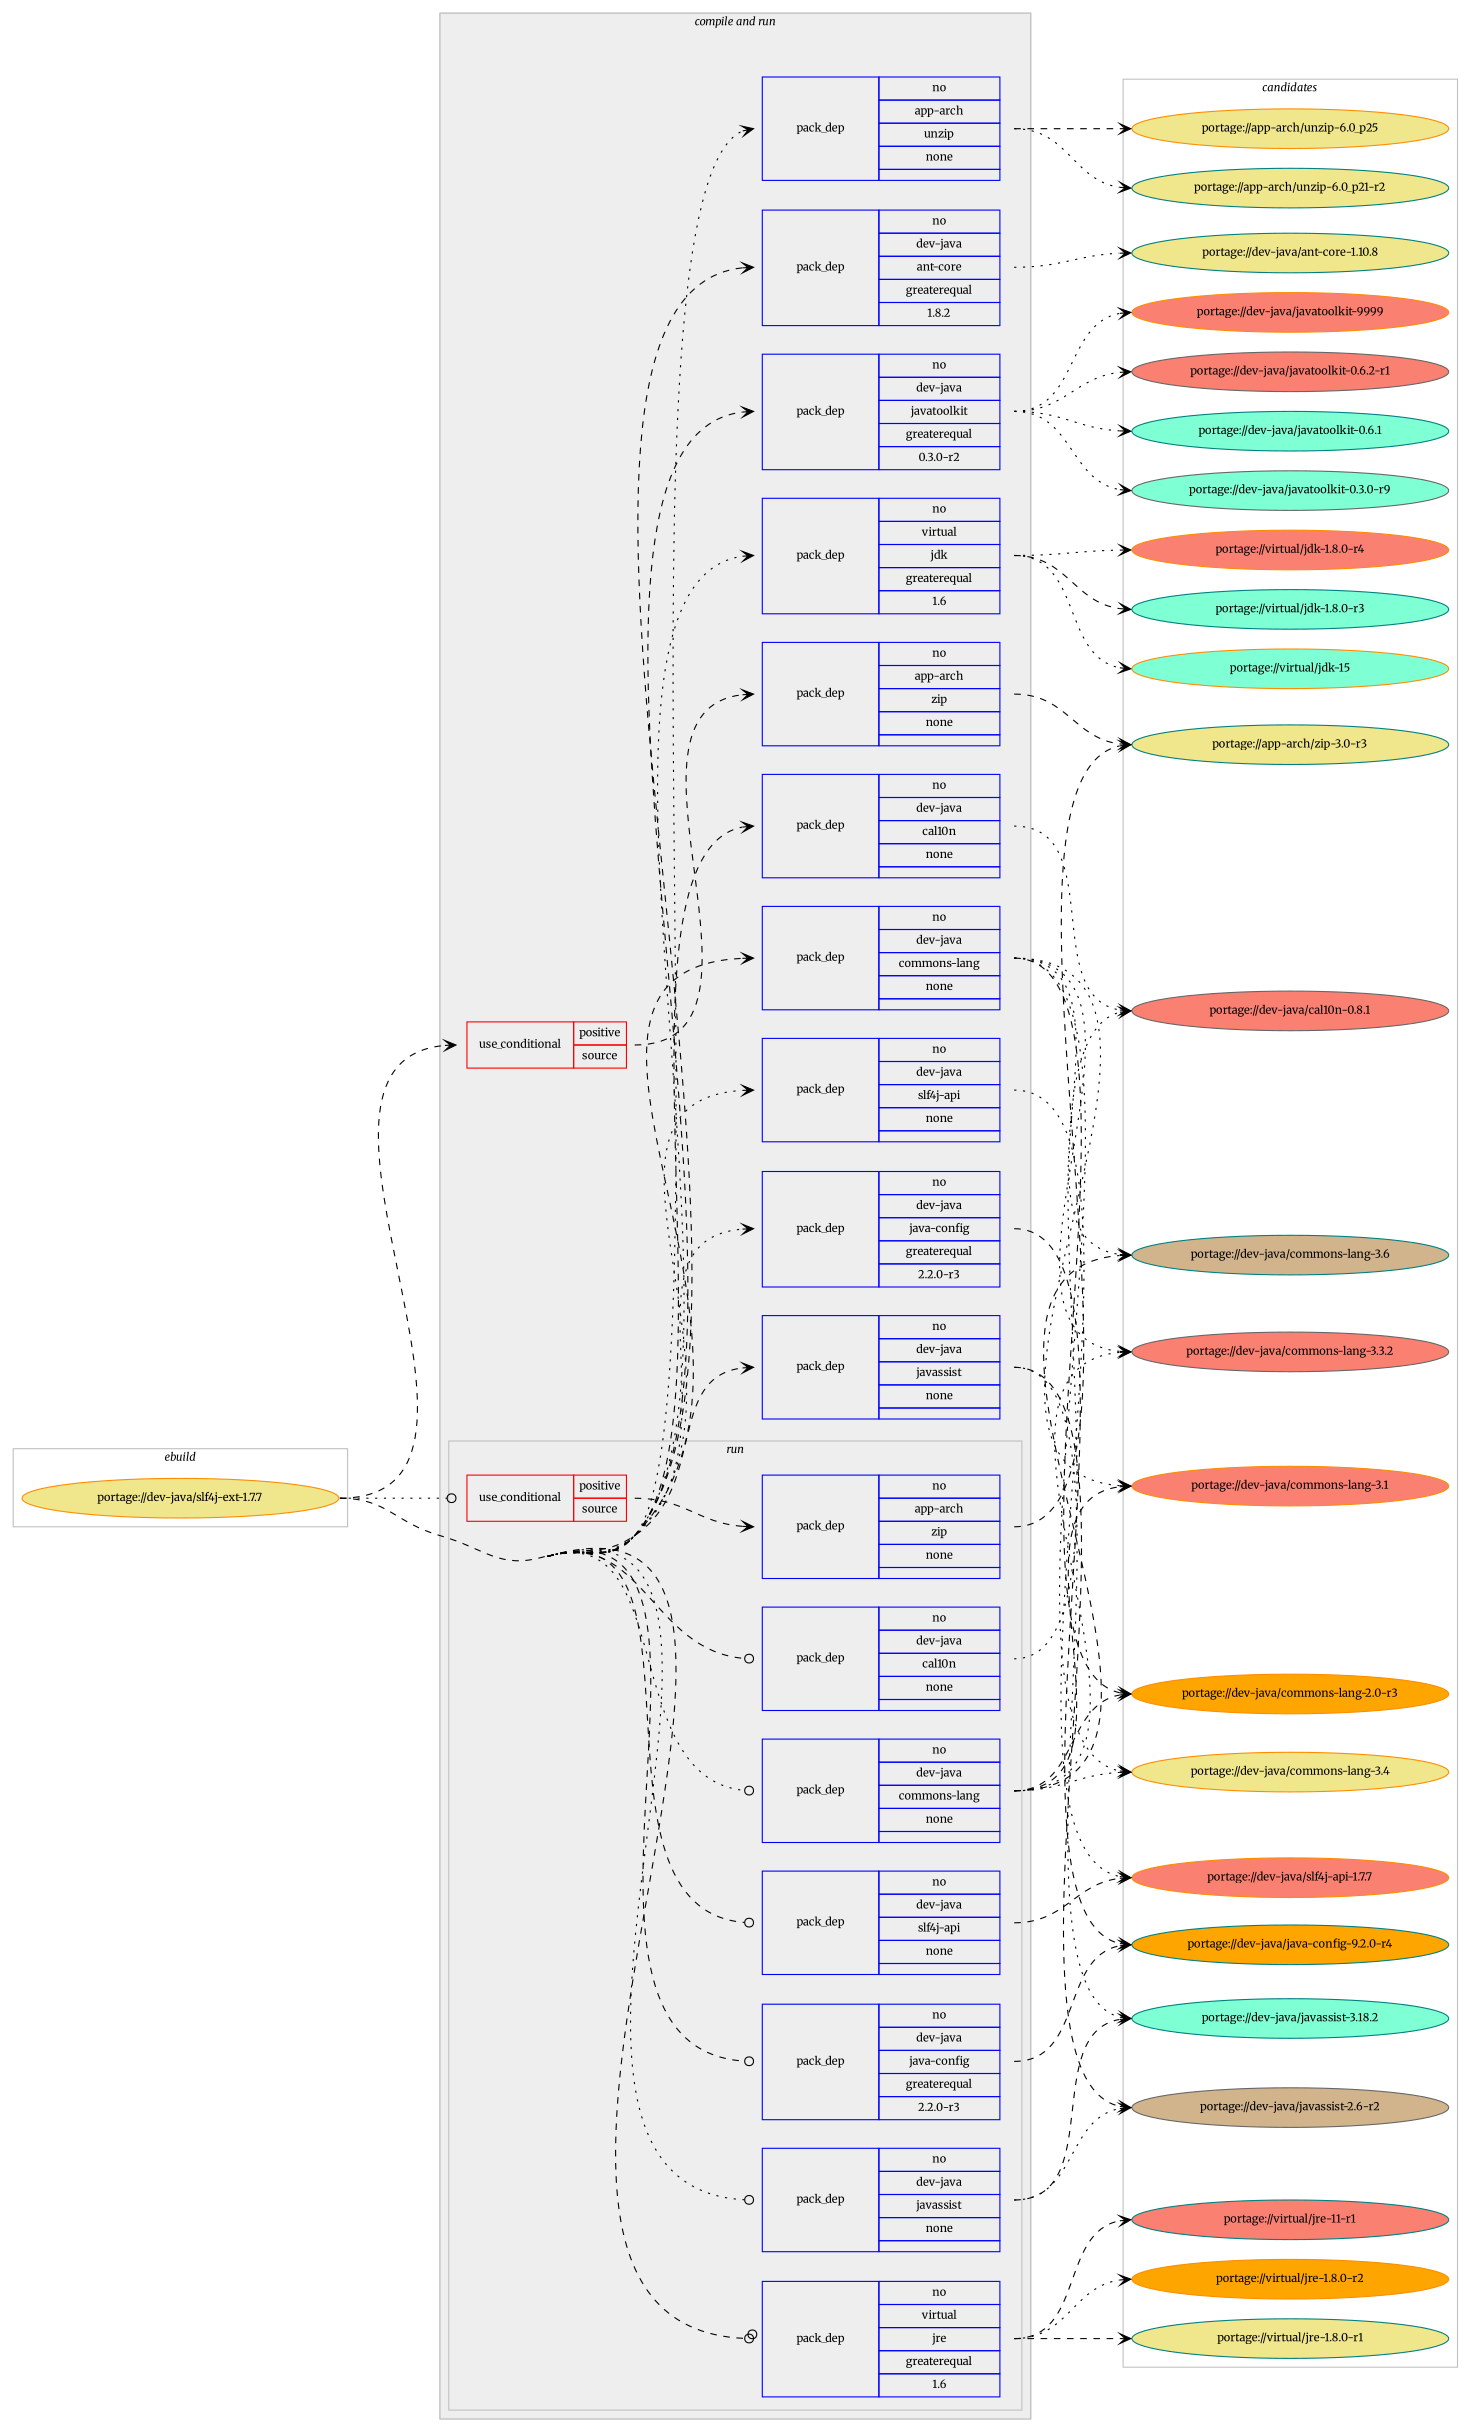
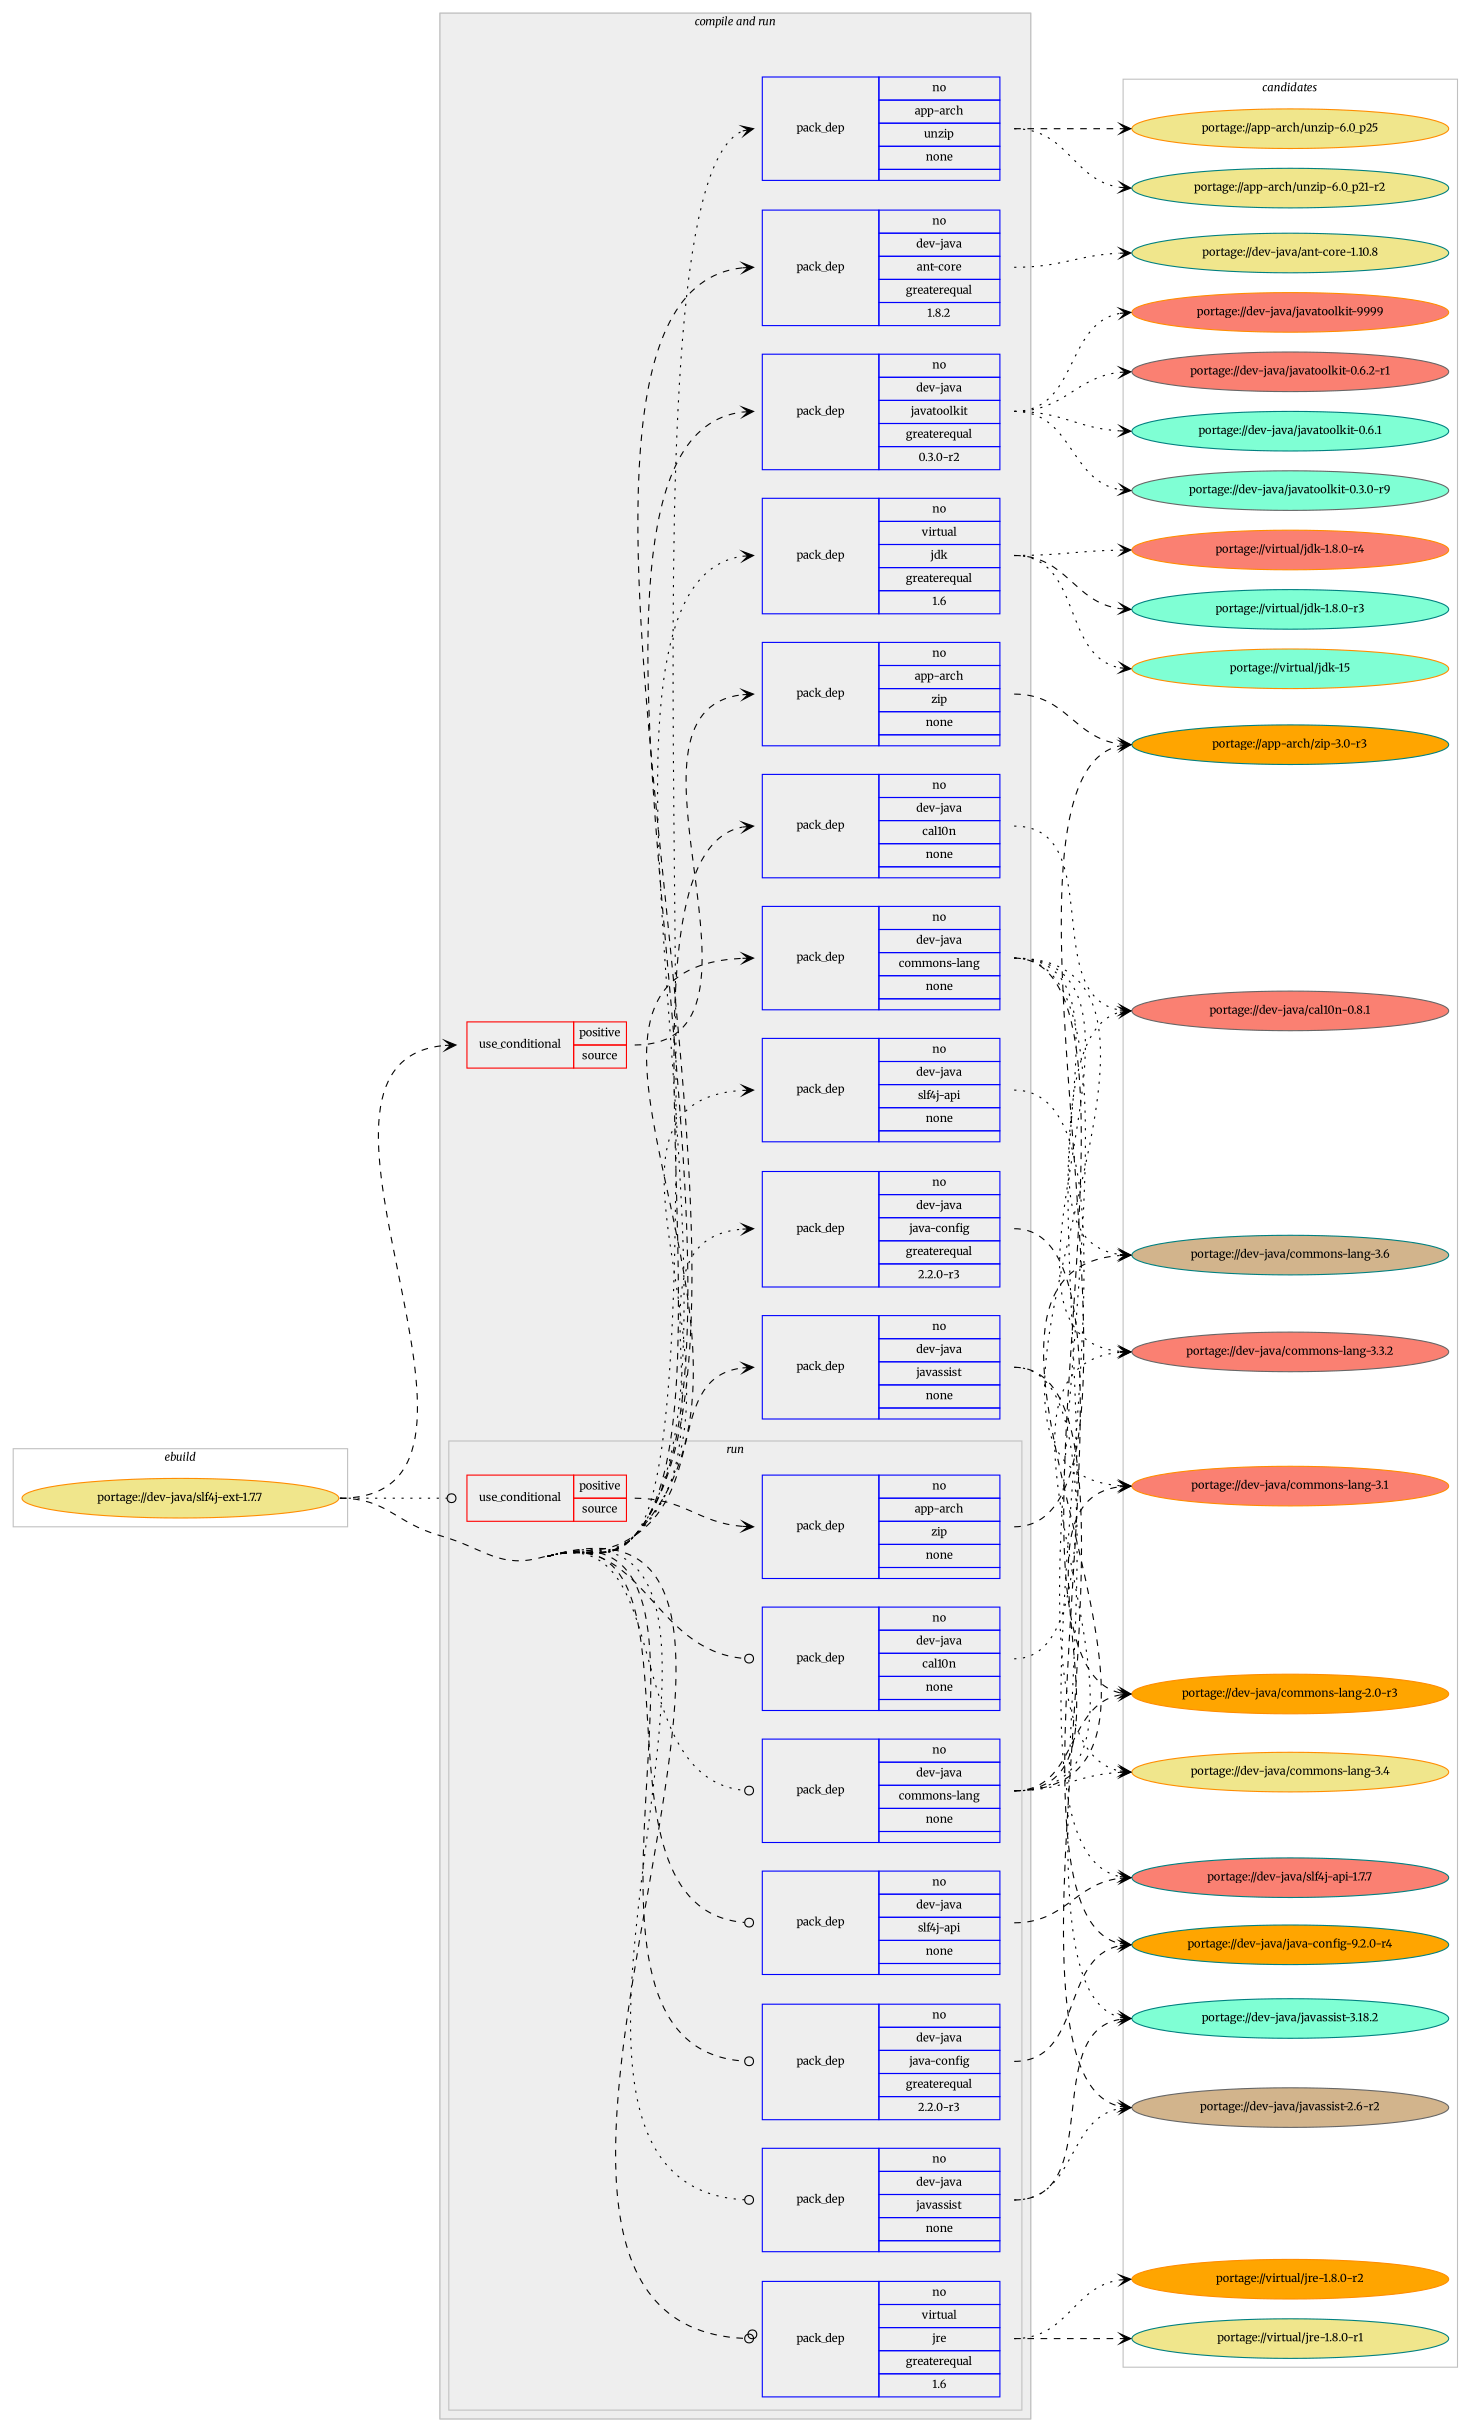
(1290, 745) -> (1290, 745)
(1290, 1878) -> (1290, 1878)
(1290, 2220) -> none
